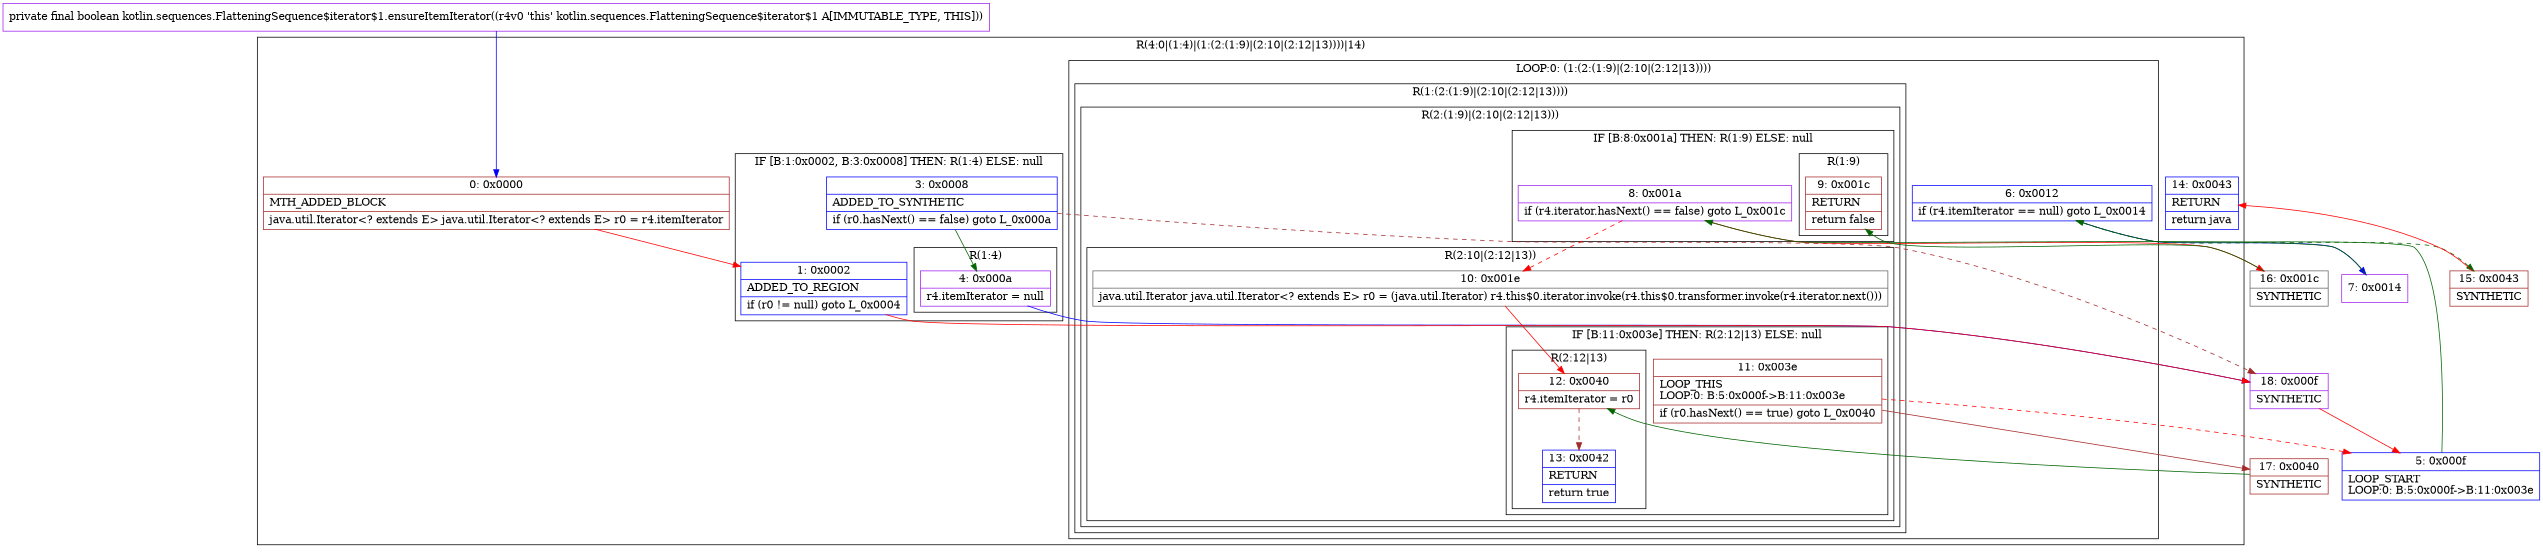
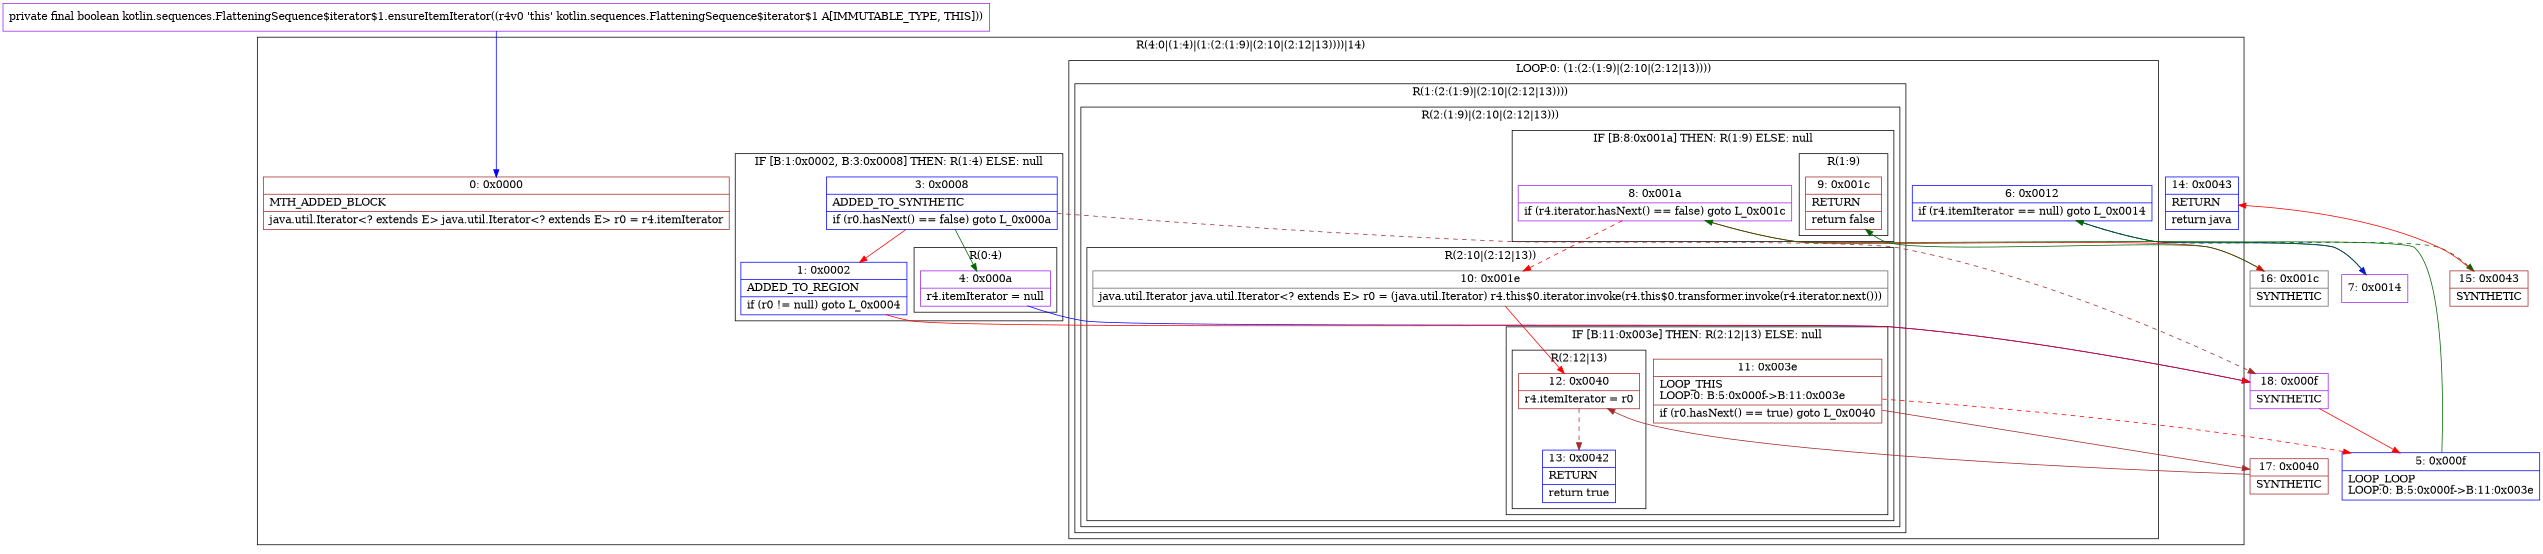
(664, 247) -> (886, 244)
(985, 256) -> (985, 256)
(1930, 458) -> (1930, 458)
(2384, 479) -> (2382, 479)
